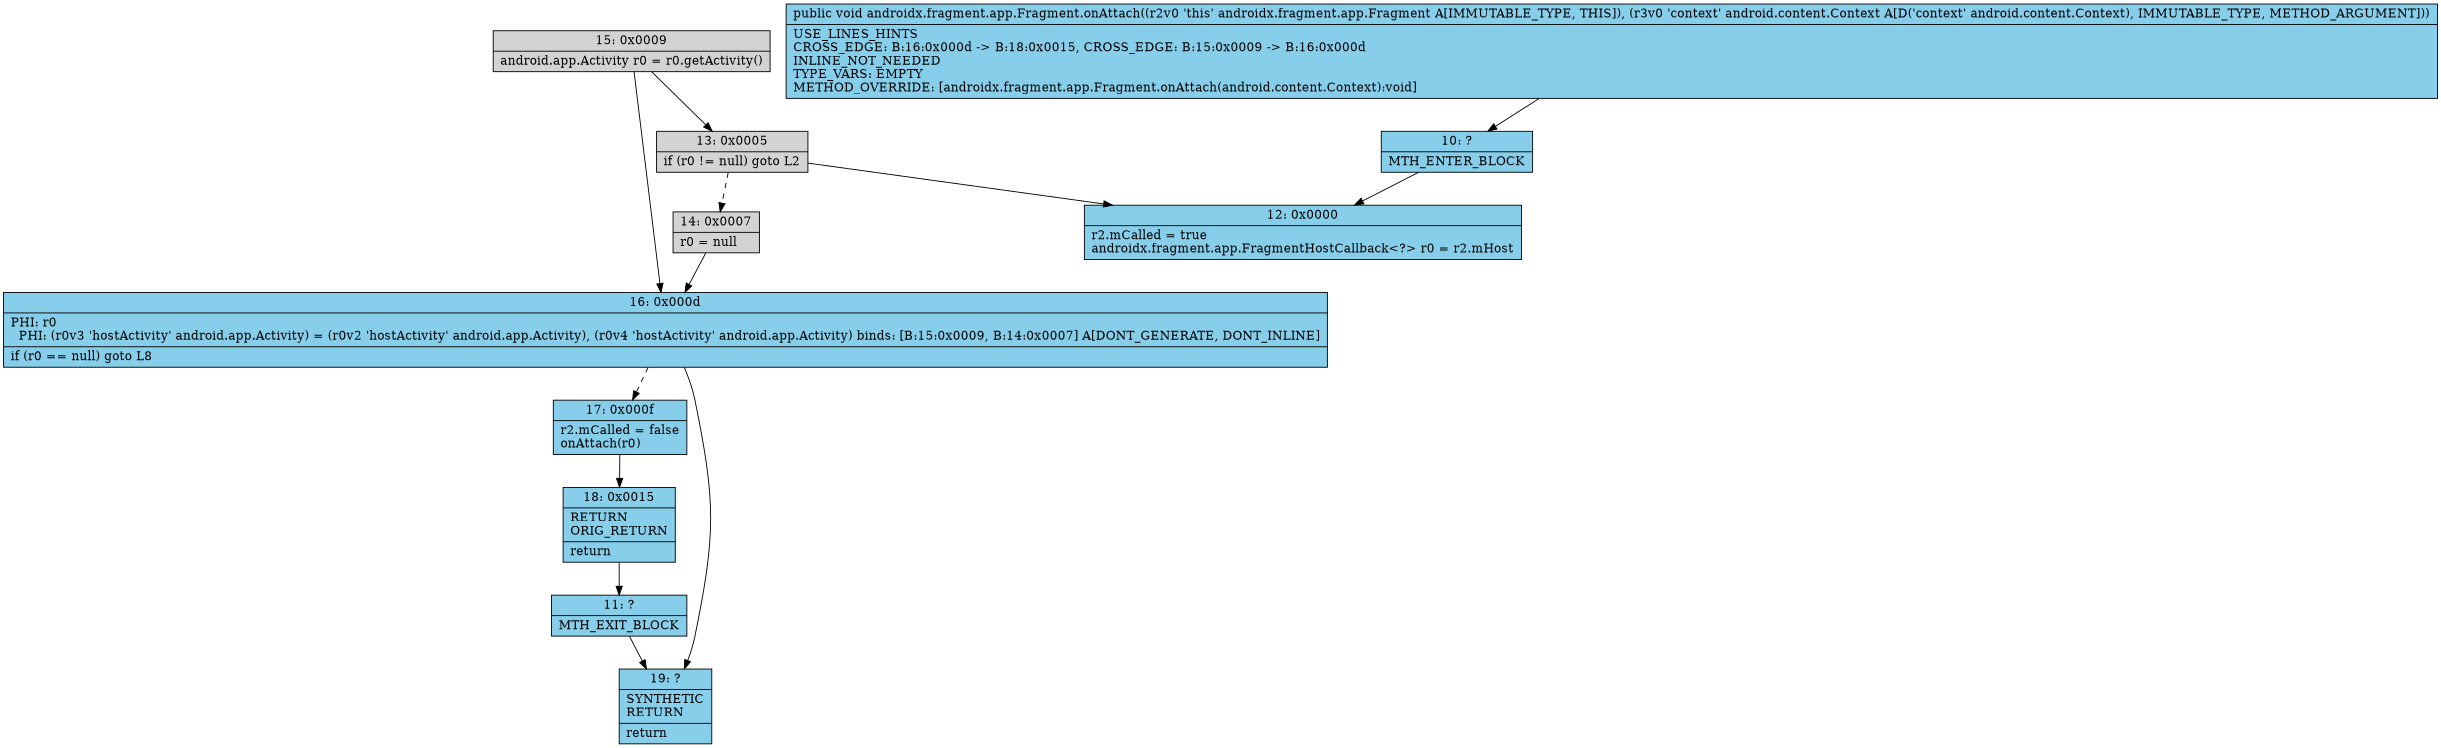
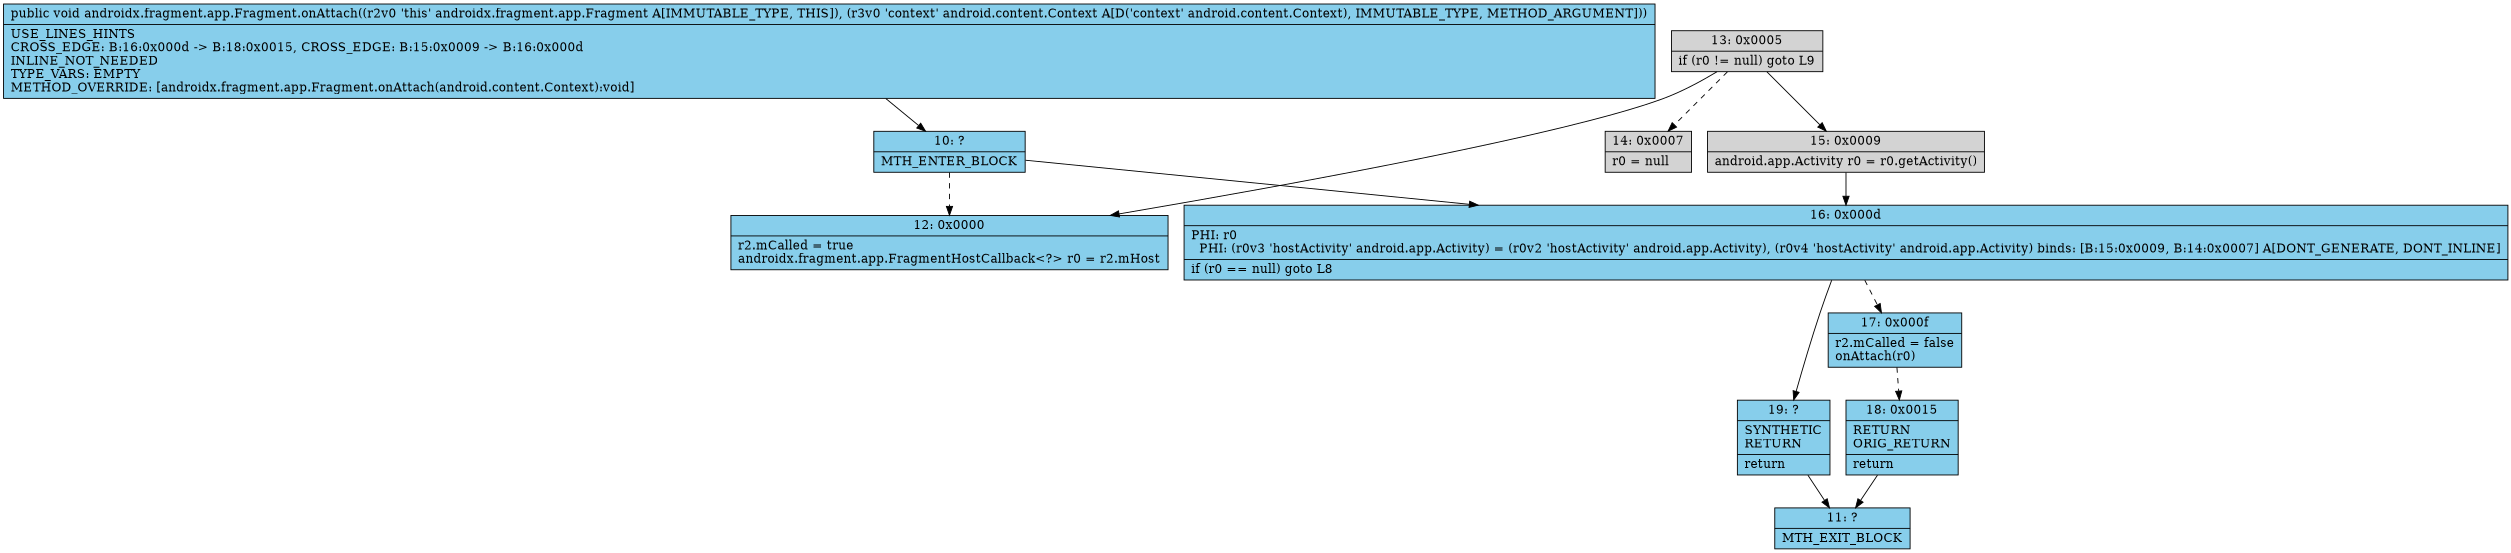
(679, 98) -> (1793, 98)
(732, 162) -> (1747, 61)
(1390, 187) -> (949, 189)
(697, 269) -> (1247, 182)
(620, 466) -> (1898, 379)
(636, 649) -> (1816, 488)
